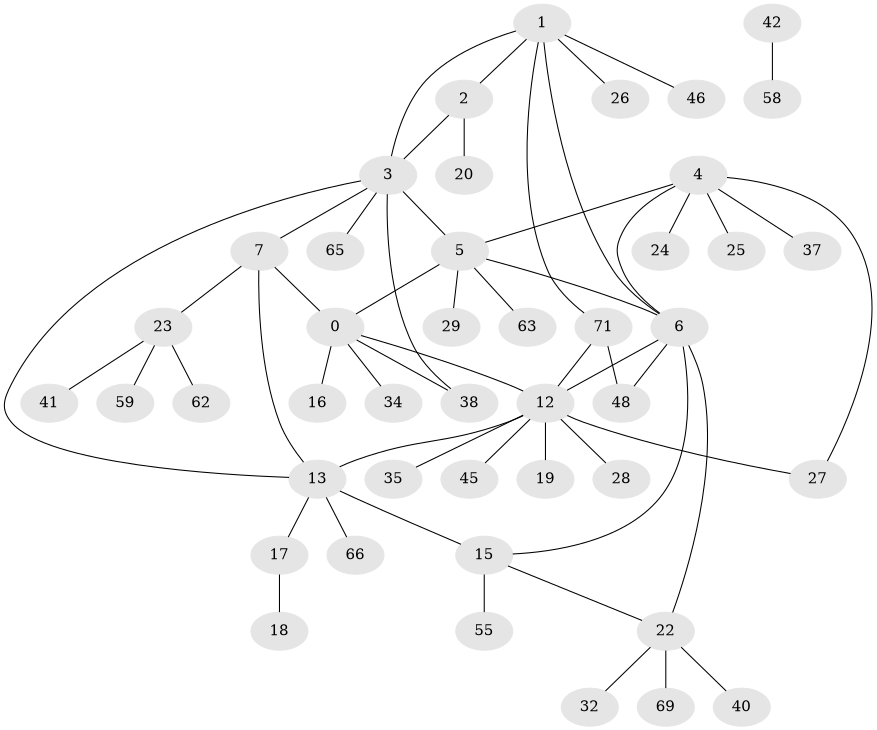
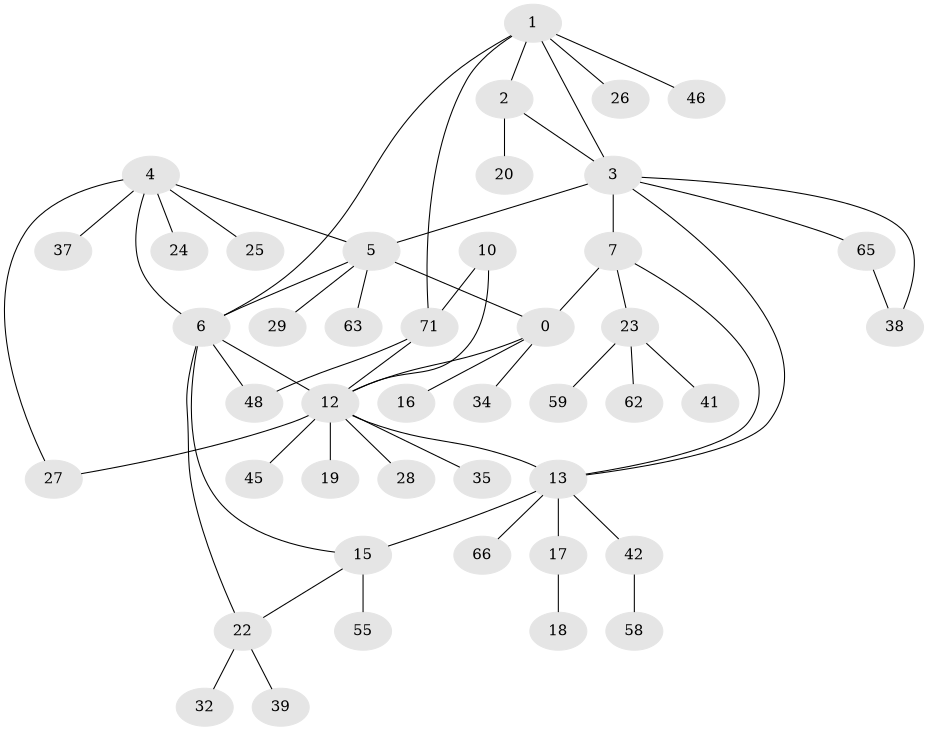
none -> (488, 251)
(402, 365) -> (881, 289)
none -> (596, 517)
(666, 707) -> (281, 707)
(742, 707) -> none
